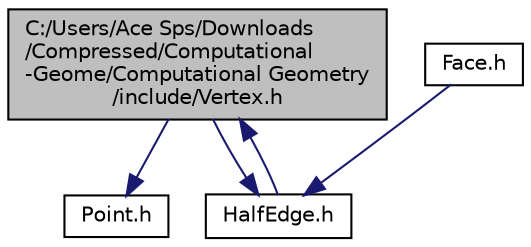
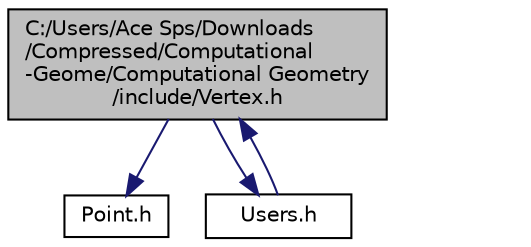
(474, 64) -> none
(279, 216) -> (279, 216)
